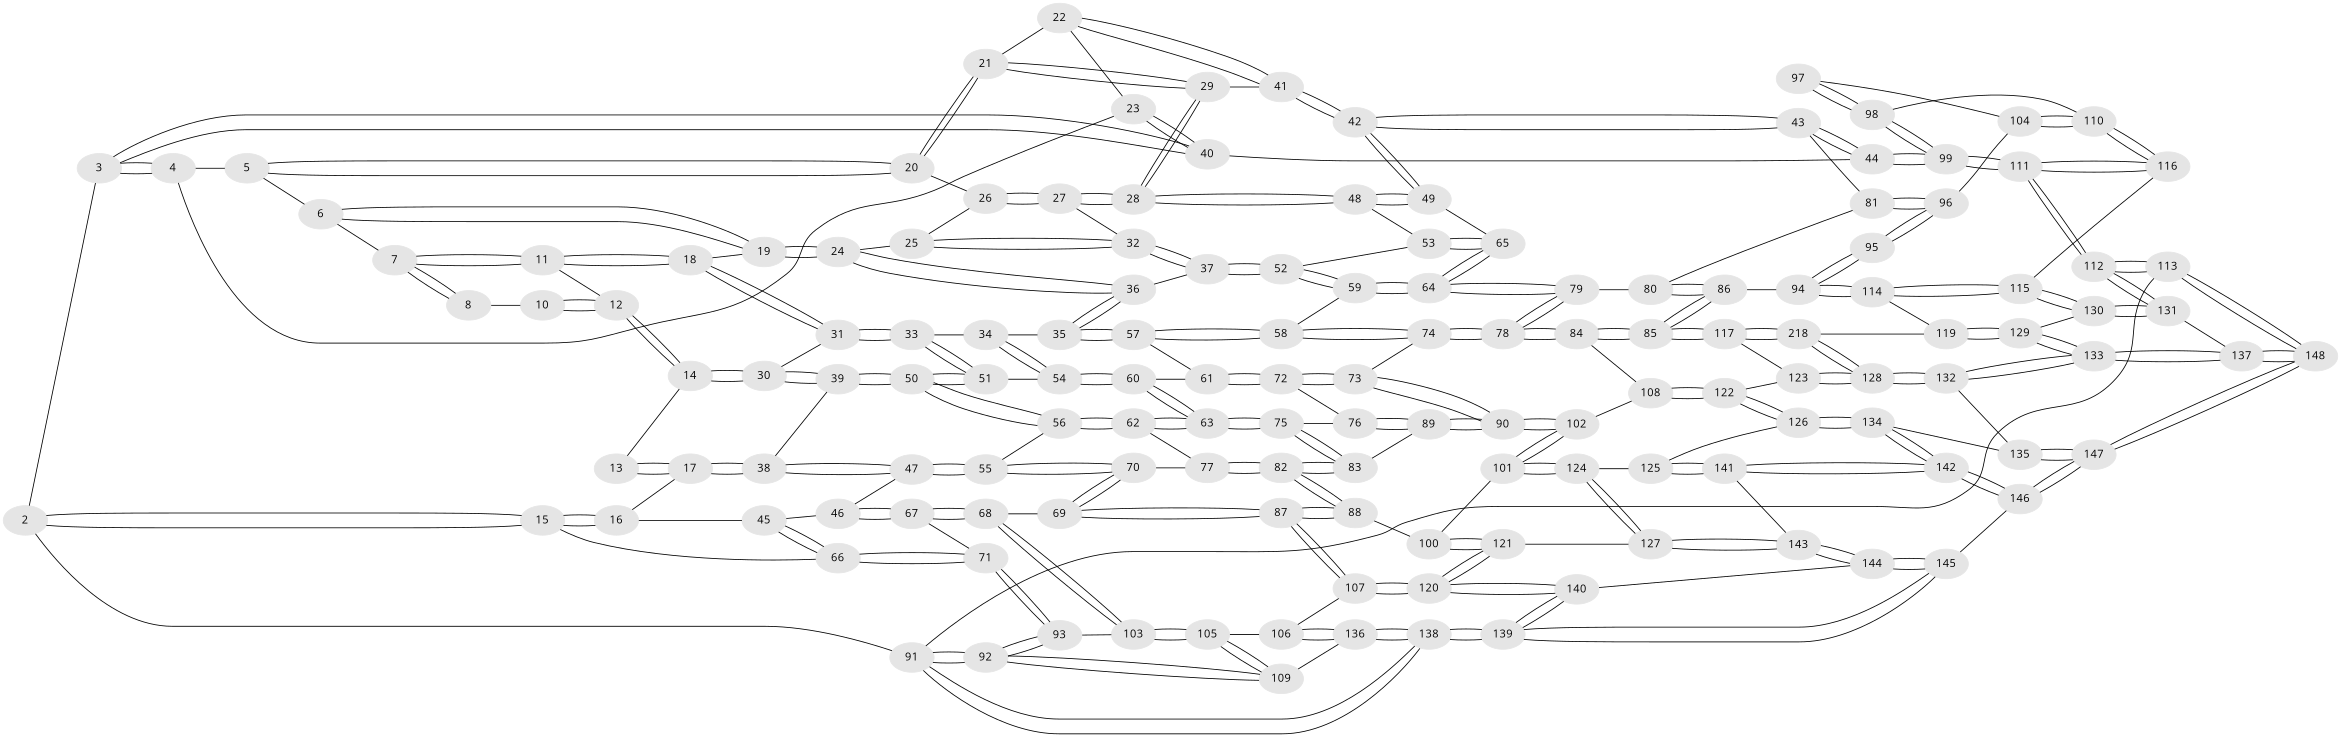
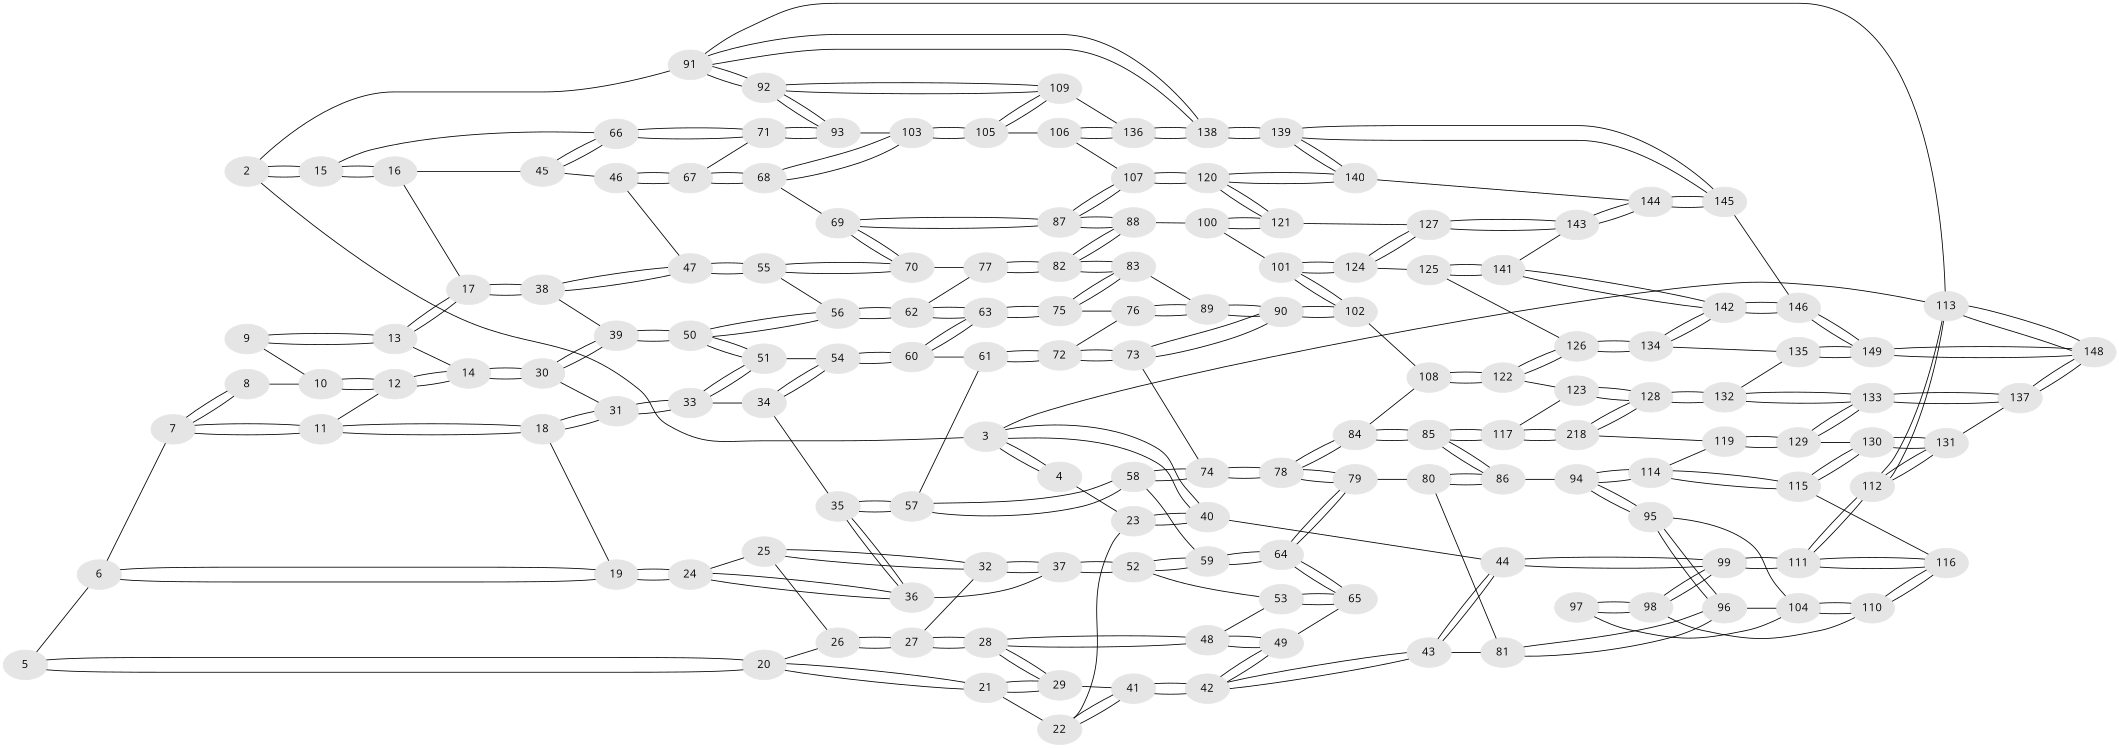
(210, 168) -> none
none -> (1460, 321)
none -> (247, 339)
(2094, 455) -> (1872, 352)
none -> (1743, 538)
